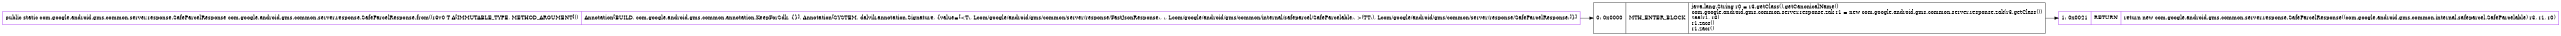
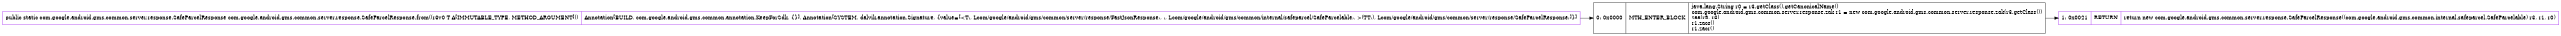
(1706, 18) -> (1706, 18)
